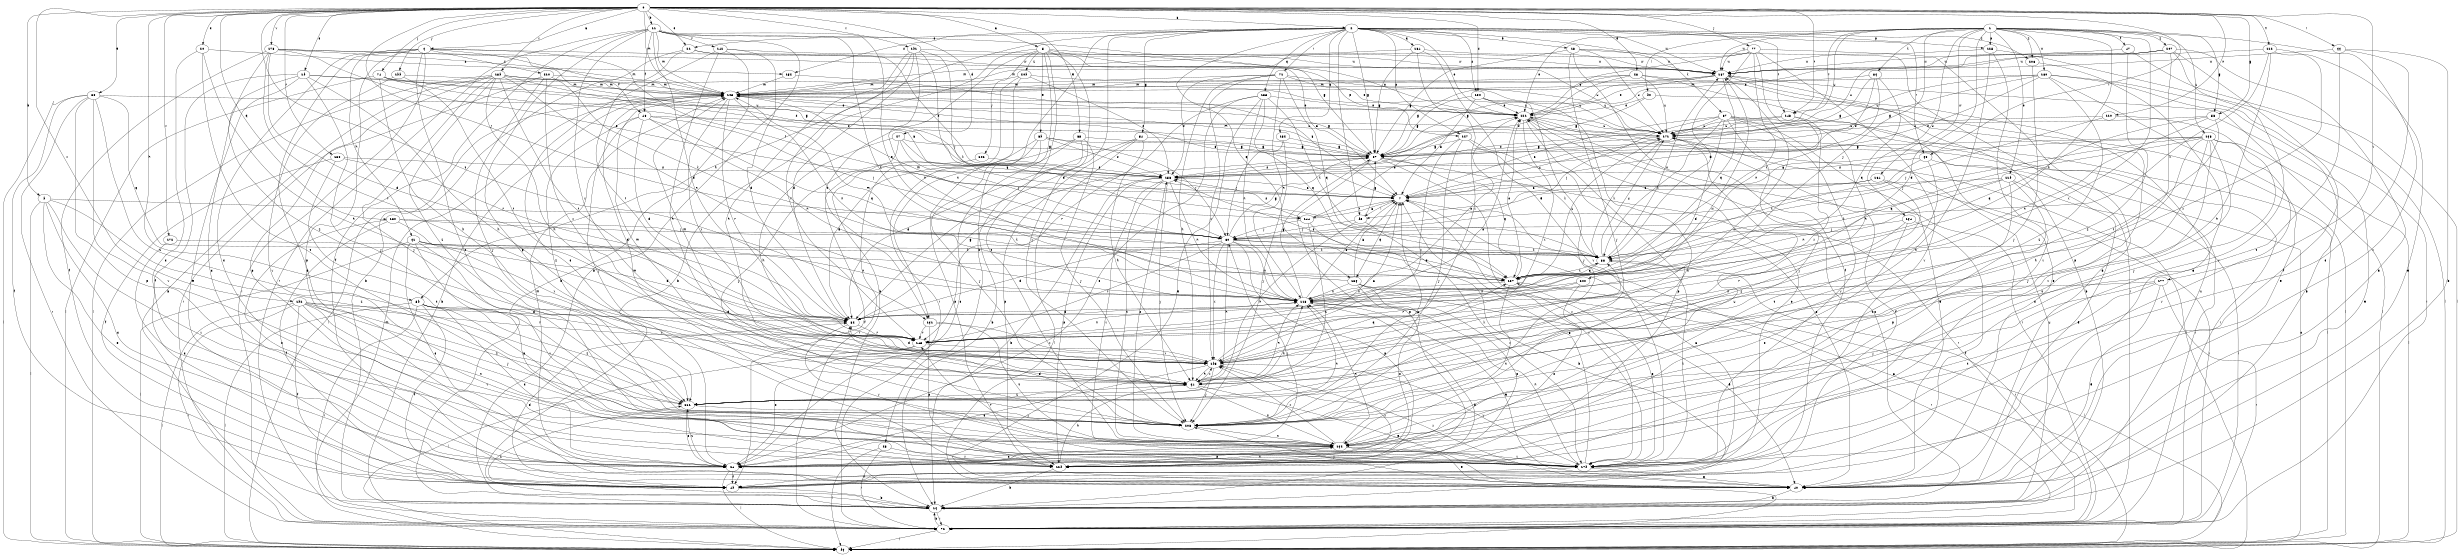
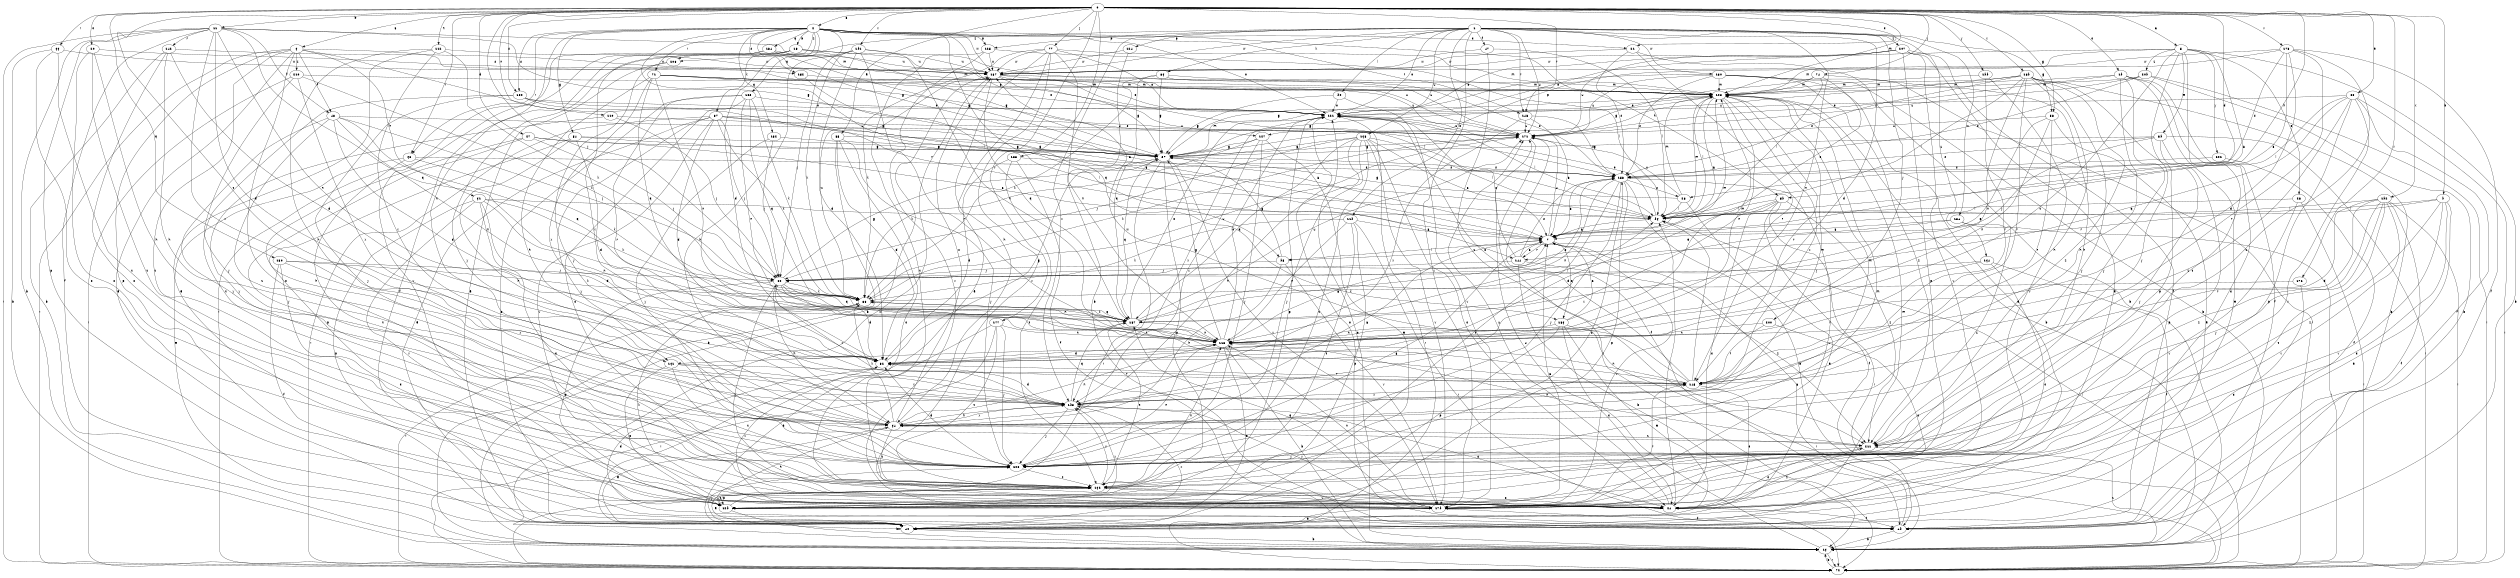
none -> (1130, 49)
(1342, 165) -> (1651, 188)
